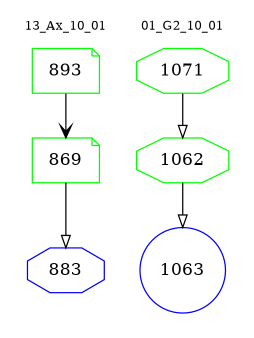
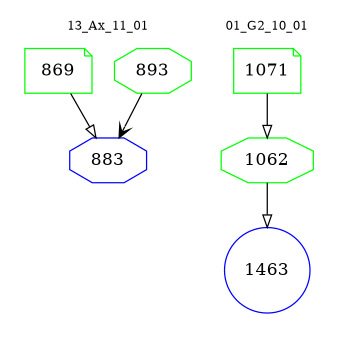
(66, 27) -> (108, 27)
(66, 71) -> (153, 71)
(183, 71) -> (267, 71)
(66, 110) -> (133, 110)
(183, 270) -> (267, 270)
